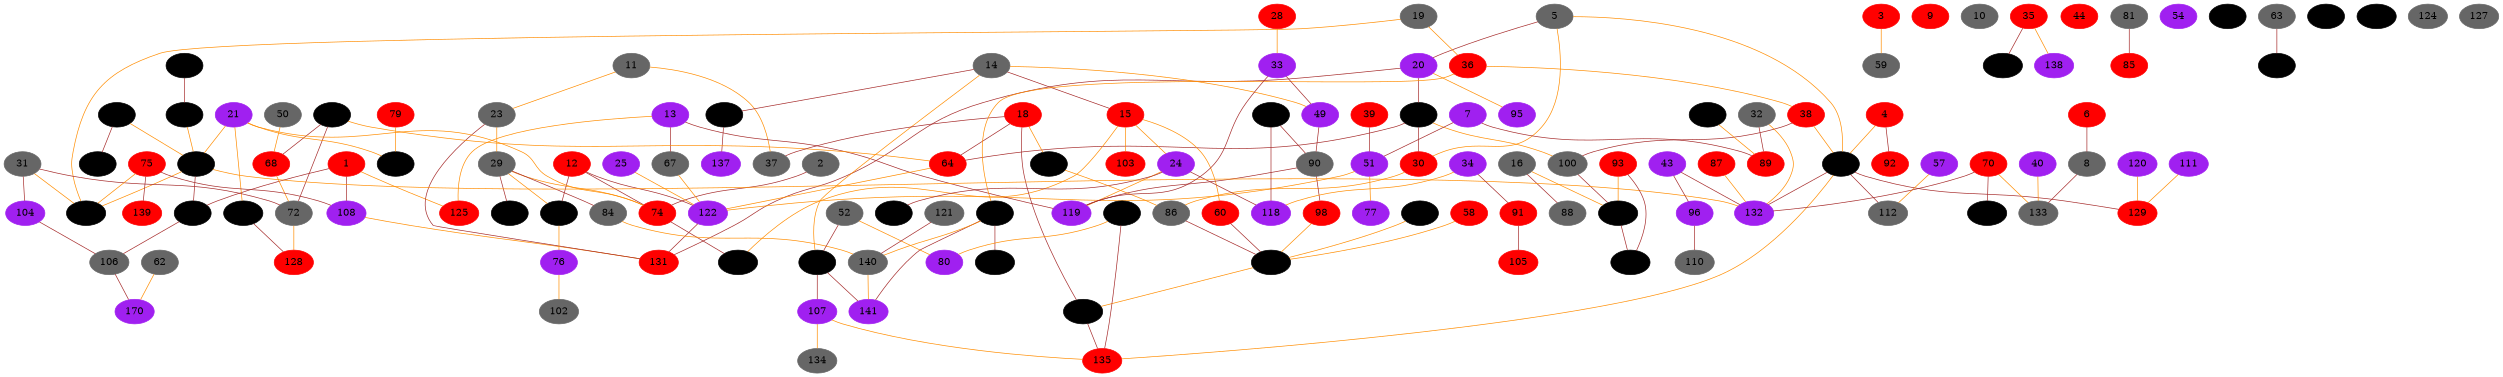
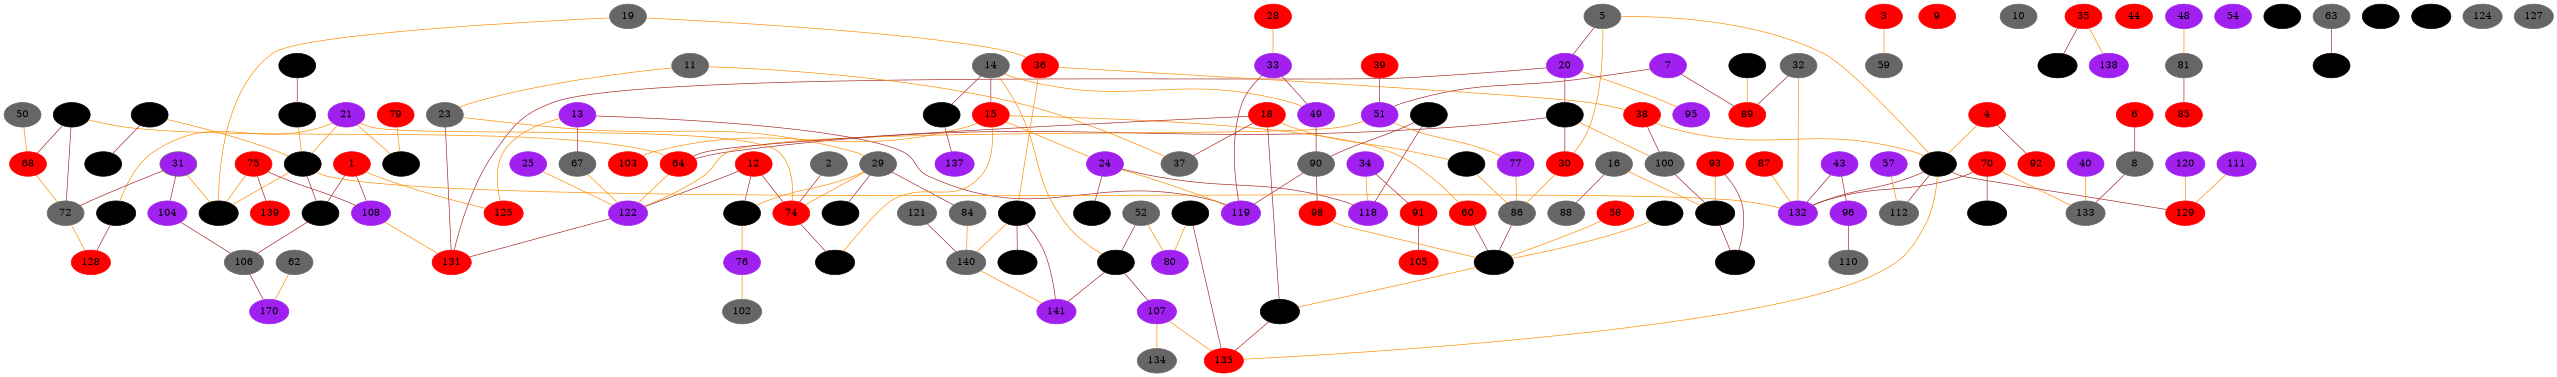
none -> (2184, 16)
(23, 164) -> (178, 164)
none -> (1516, 189)
